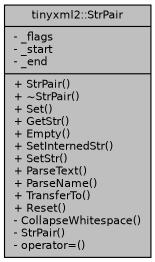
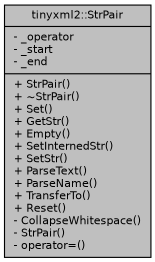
(34, 37) -> (44, 37)
